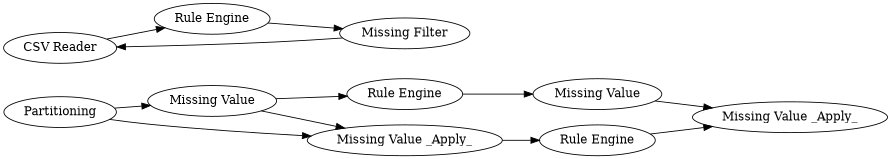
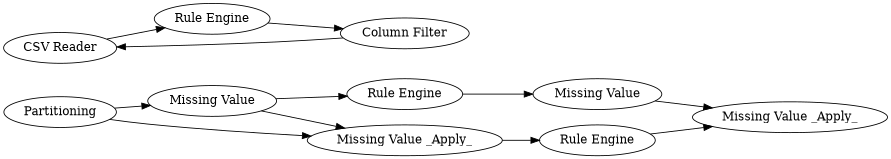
(405, 33) -> (405, 33)
